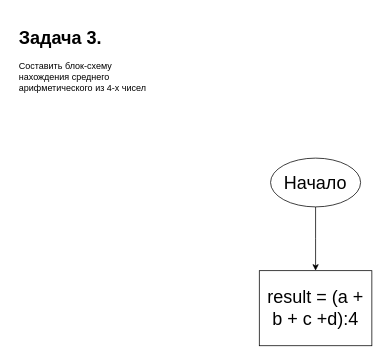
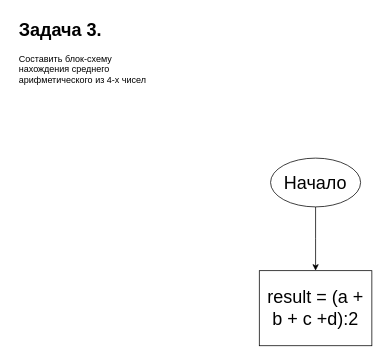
(87, 68) -> (87, 60)
(315, 308) -> (315, 308)
